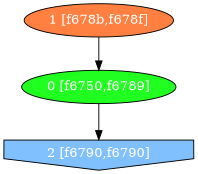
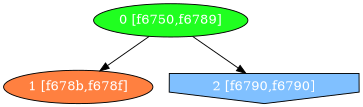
(99, 49) -> (128, 51)
